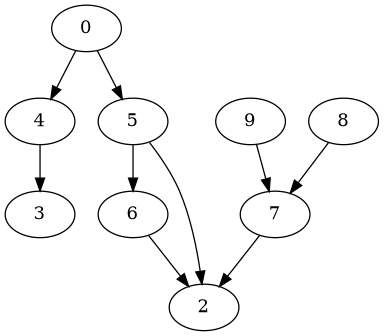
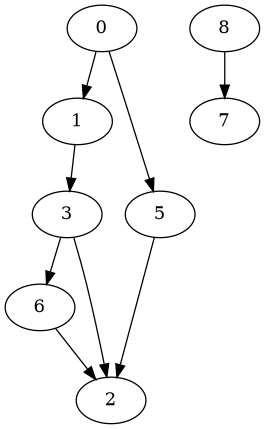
(40, 121) -> (78, 121)
(251, 121) -> none
(133, 162) -> (55, 255)
(244, 256) -> (90, 300)
